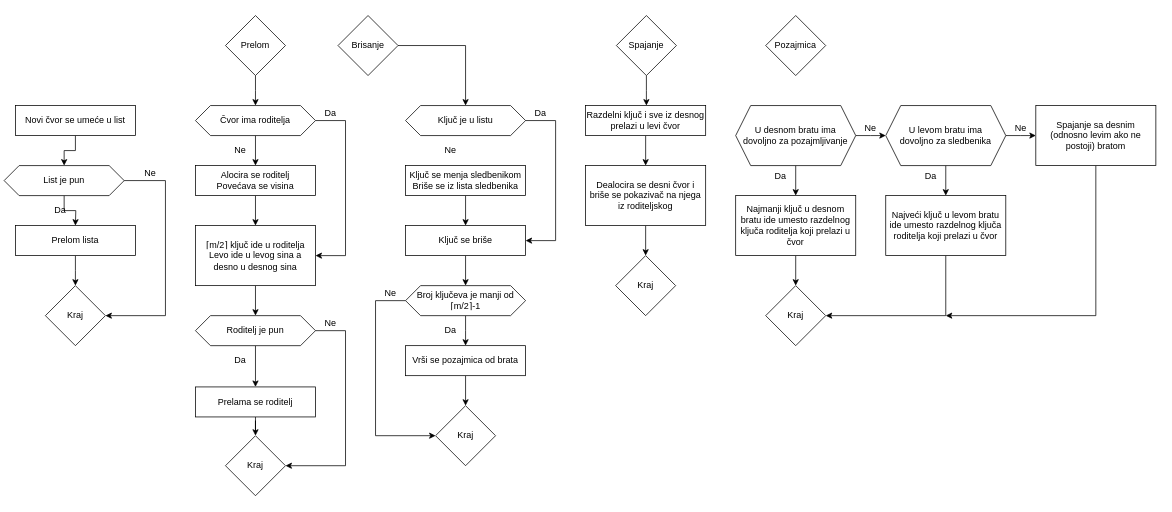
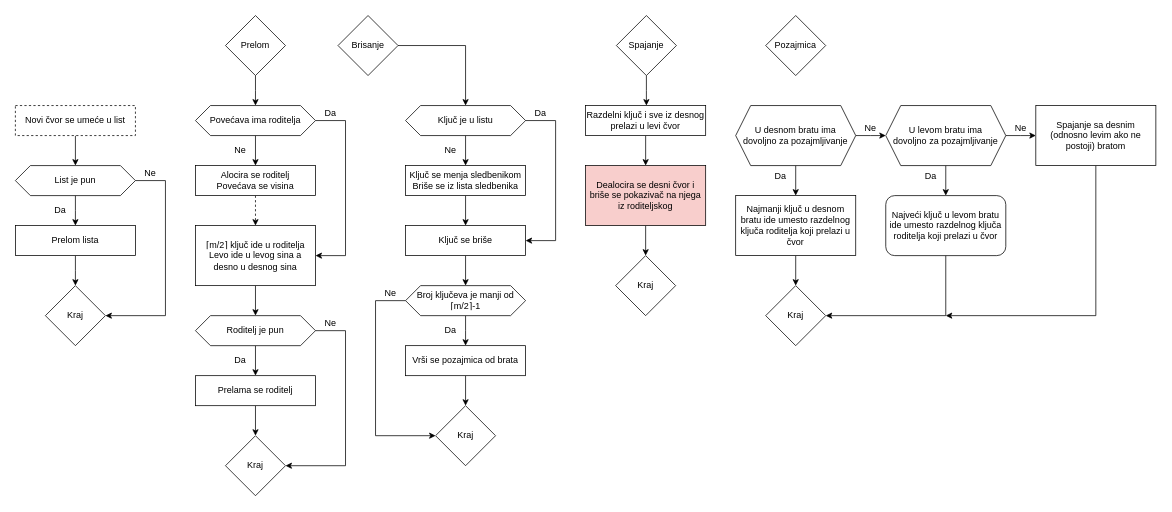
(75, 120) -> (75, 120)
(255, 120) -> (255, 120)
(945, 135) -> (945, 135)
none -> (465, 147)
(64, 180) -> (75, 180)
(645, 195) -> (645, 195)
(255, 207) -> (255, 207)
(945, 225) -> (945, 225)
(255, 402) -> (255, 390)
